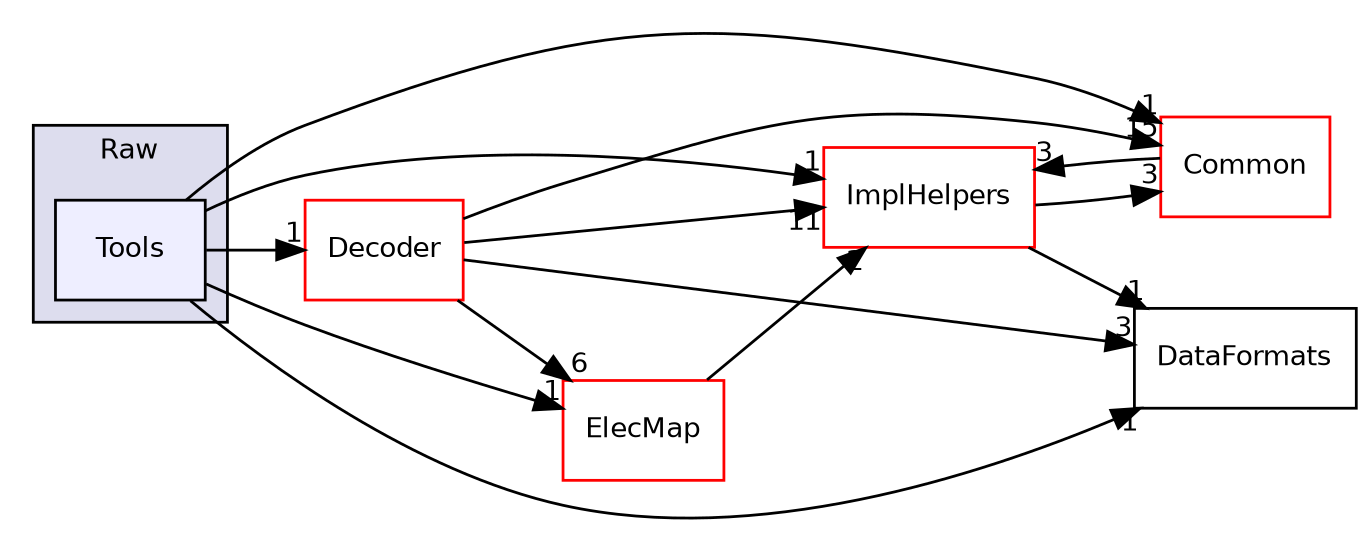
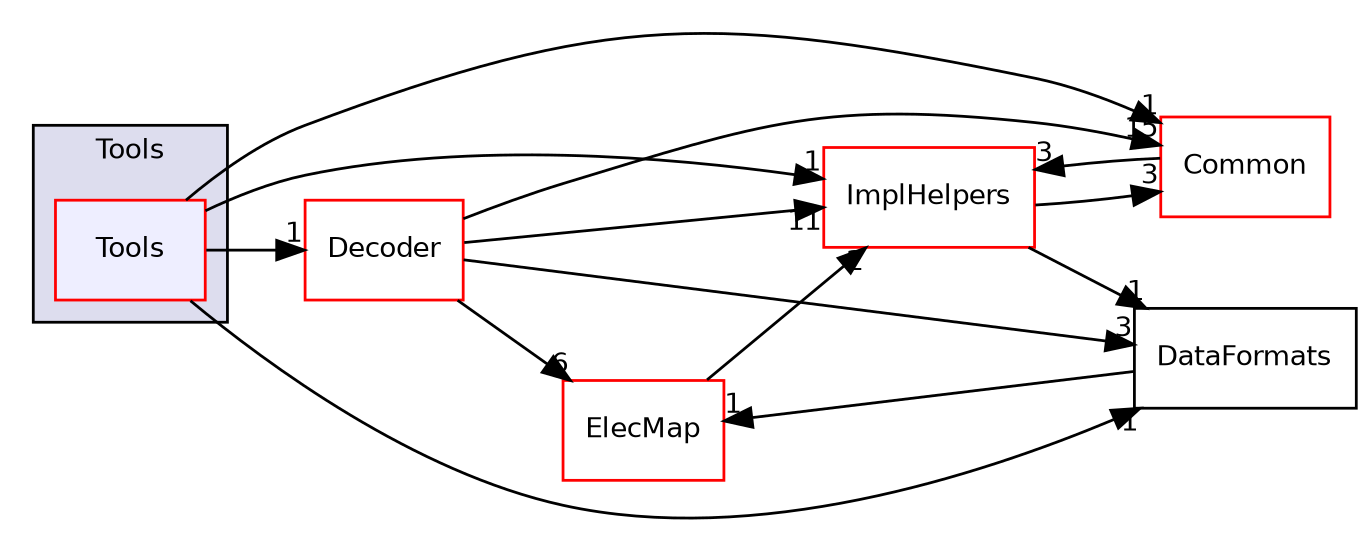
(130, 152) -> (130, 152)
(130, 250) -> (130, 250)
(369, 348) -> (944, 394)
